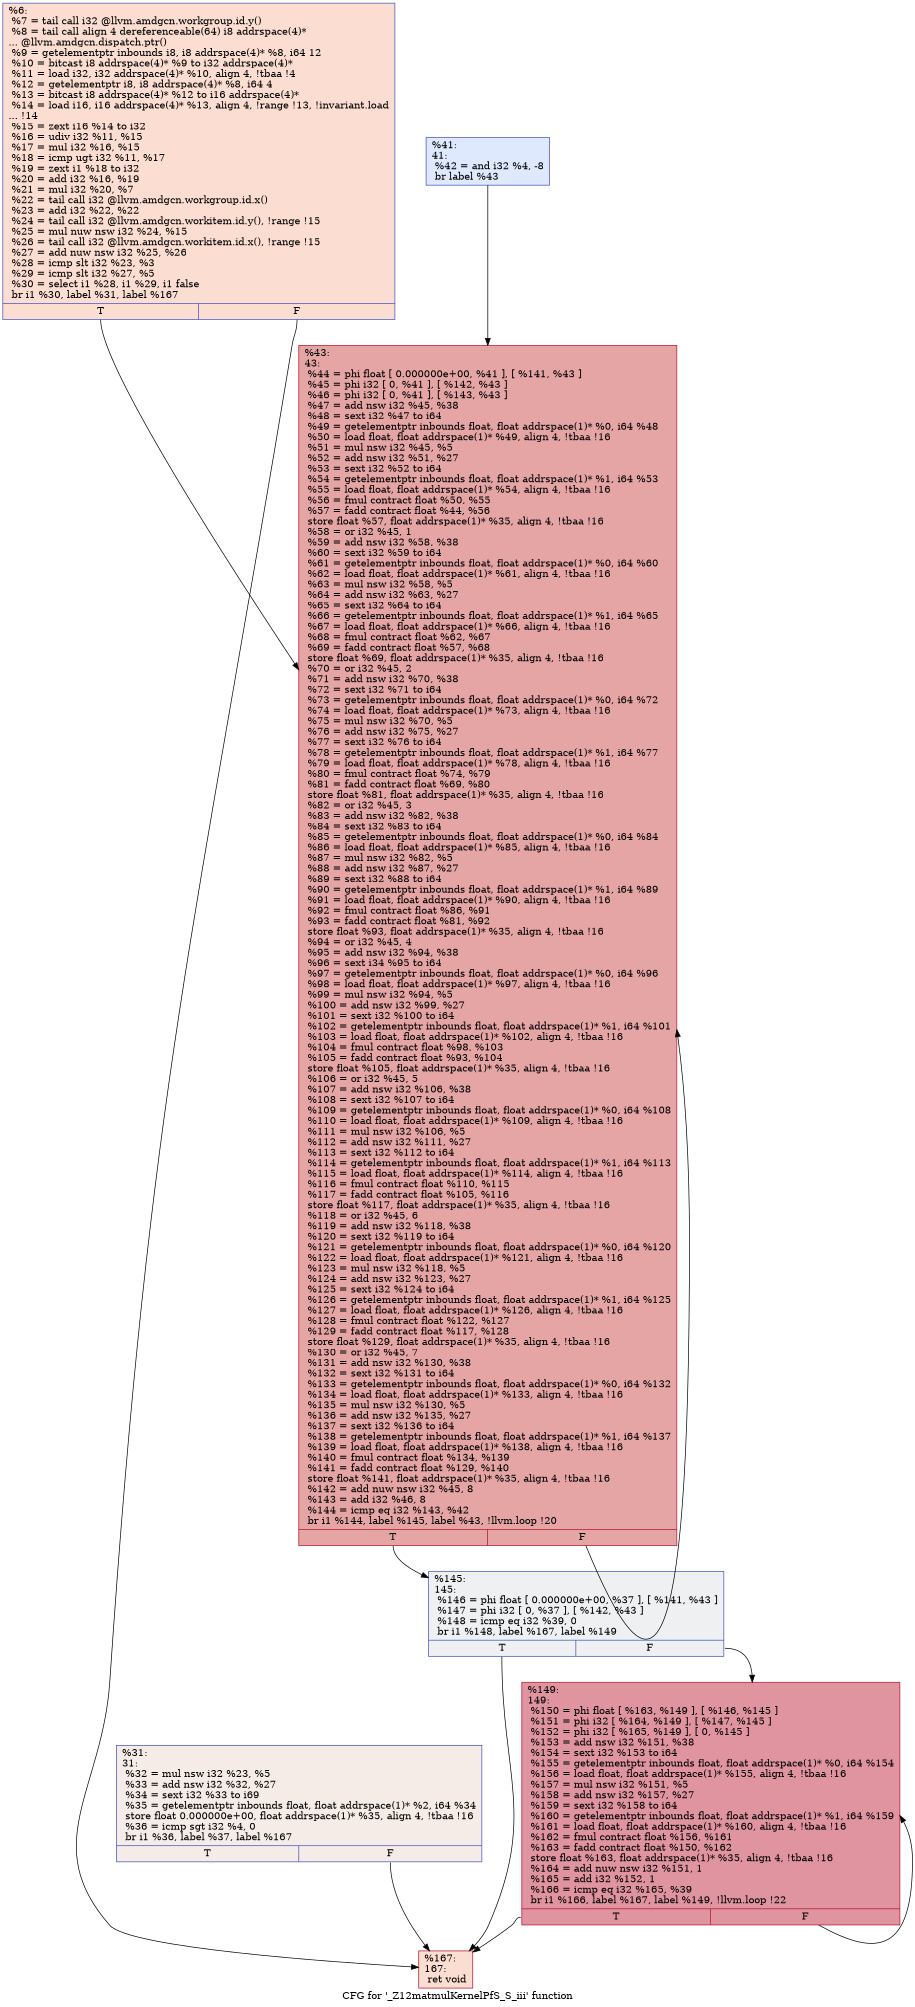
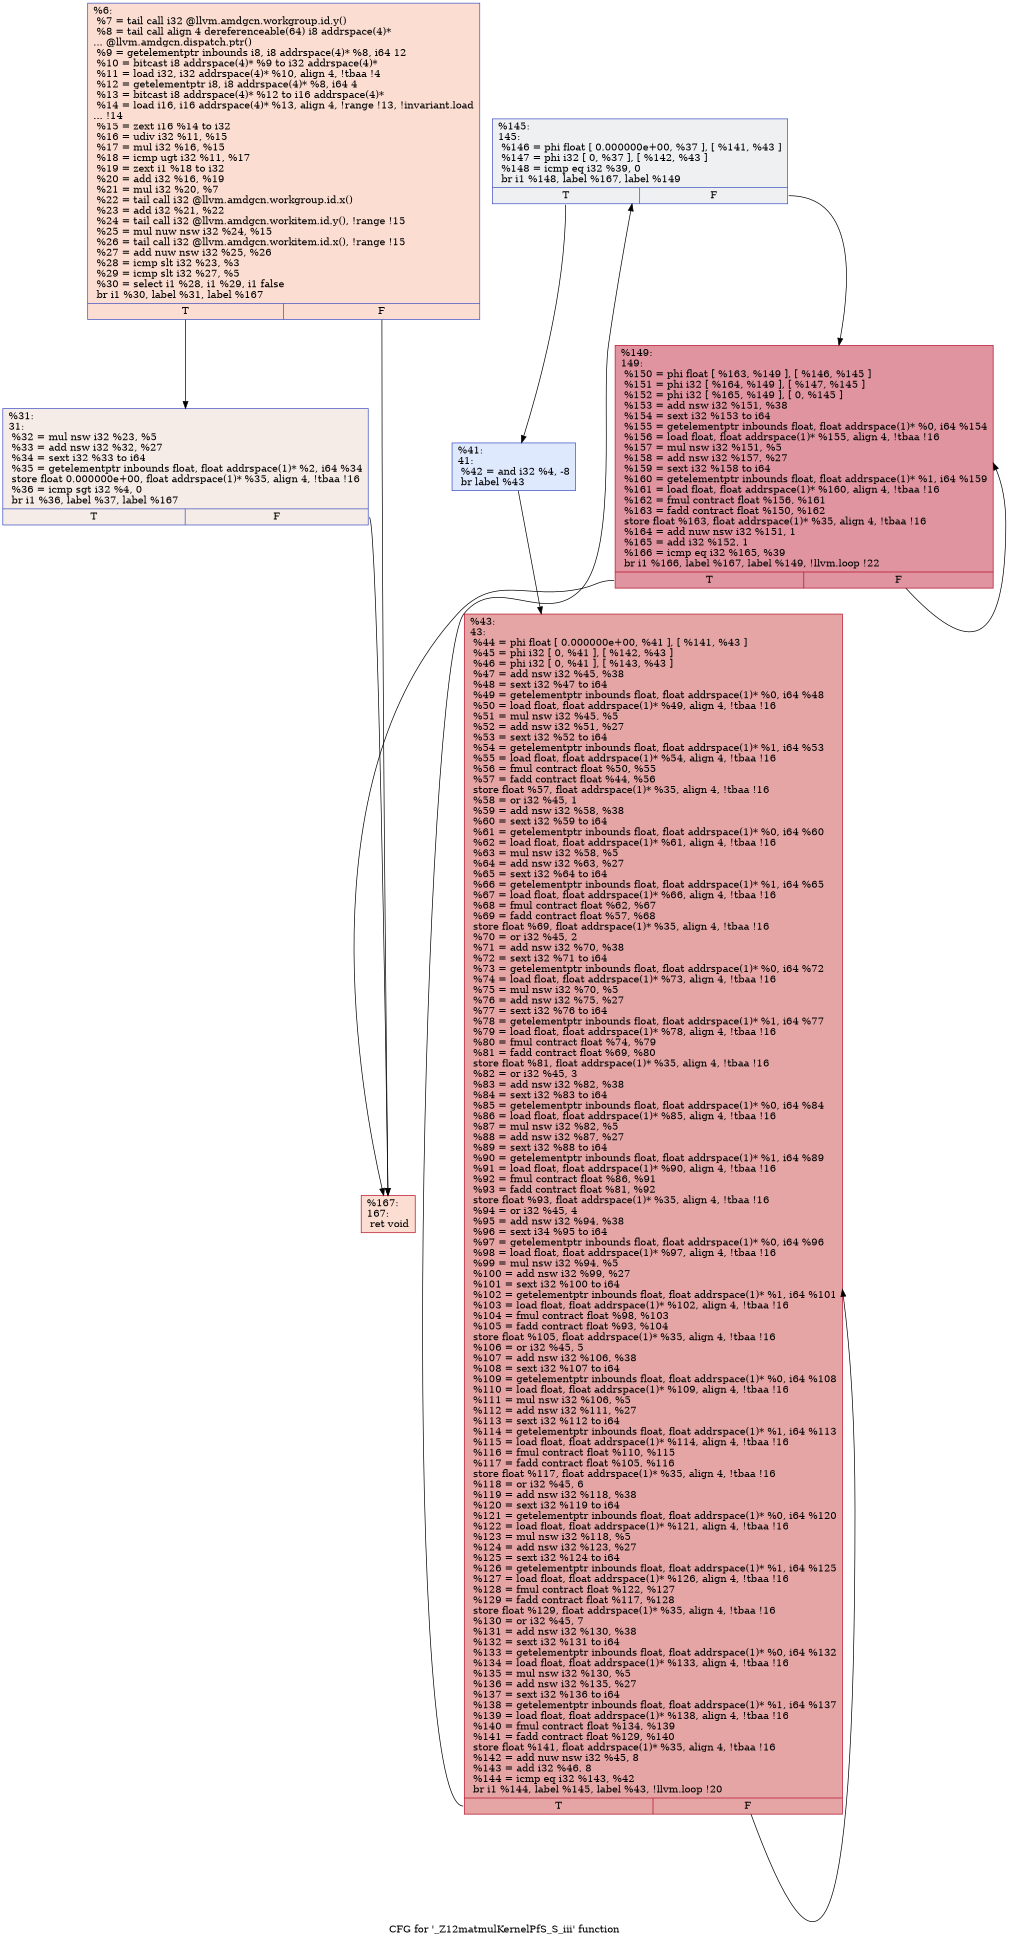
(74, 211) -> (159, 211)
(188, 497) -> (186, 361)
(191, 1795) -> (77, 458)
(513, 1805) -> (553, 322)
